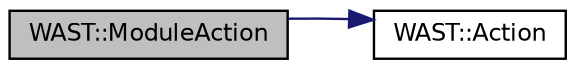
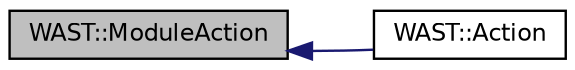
(318, 19) -> (343, 51)
